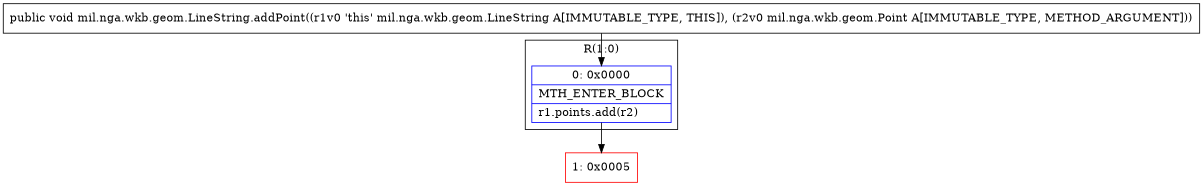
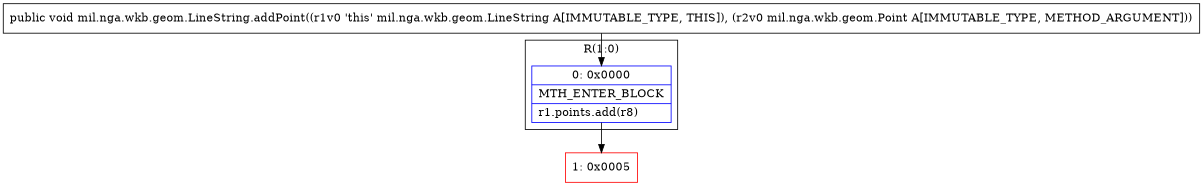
(588, 113) -> (588, 113)
